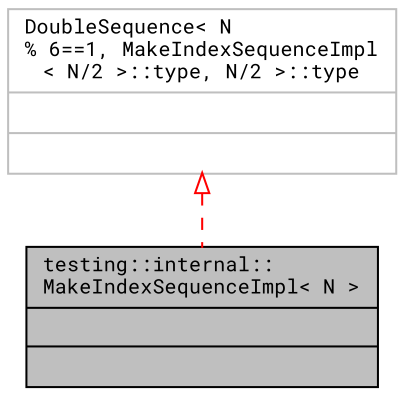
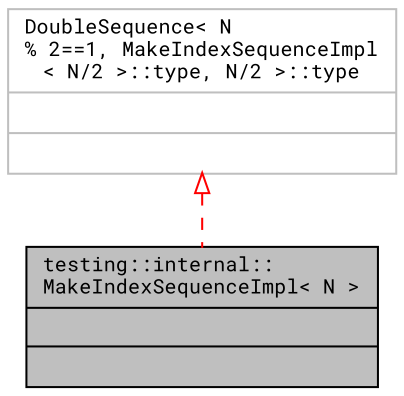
(202, 50) -> (202, 50)
